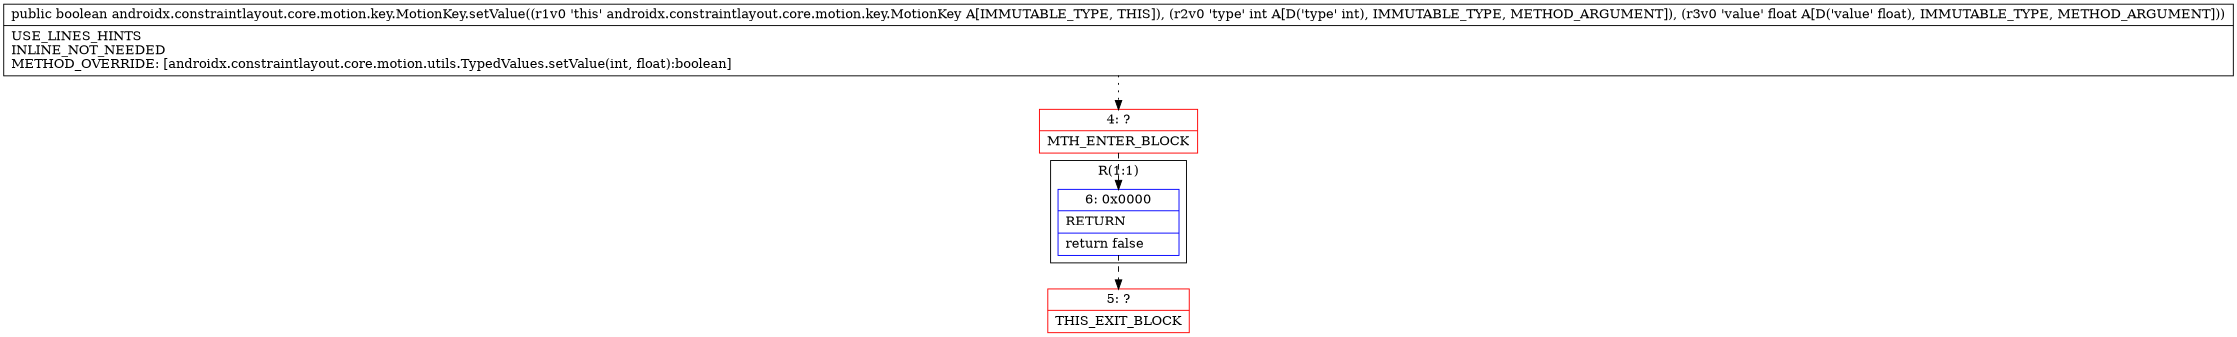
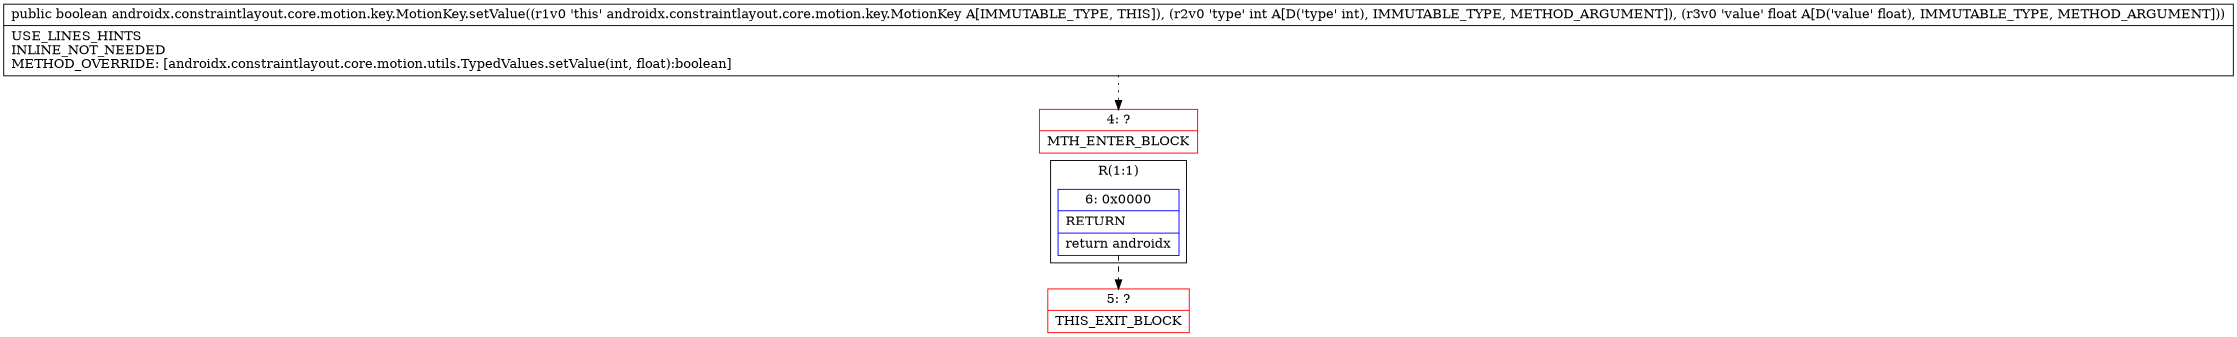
(1119, 167) -> none
(1105, 244) -> (1119, 244)
